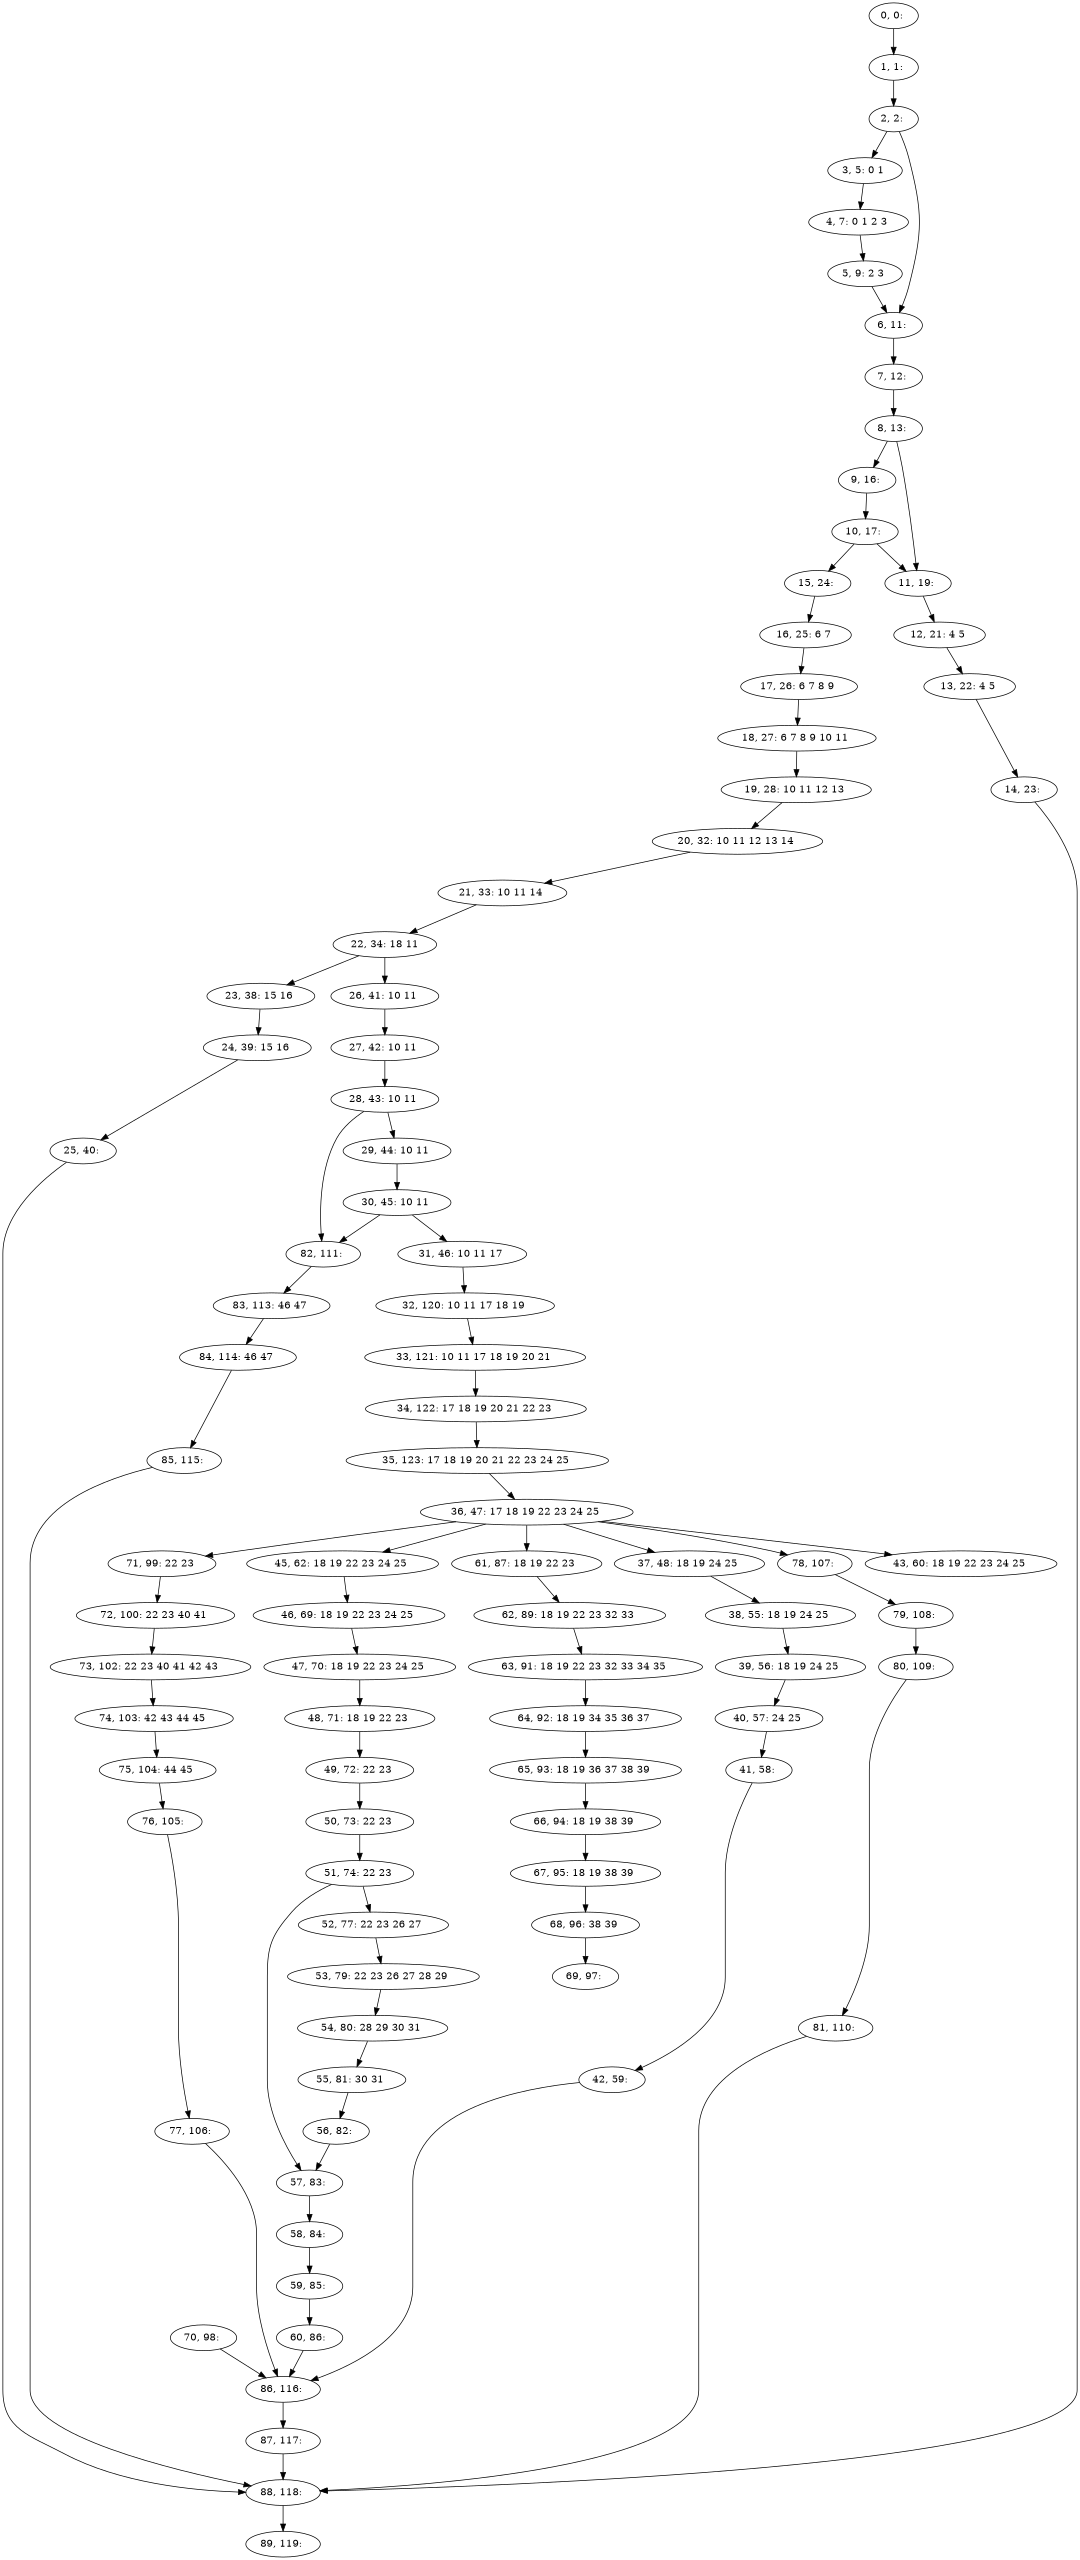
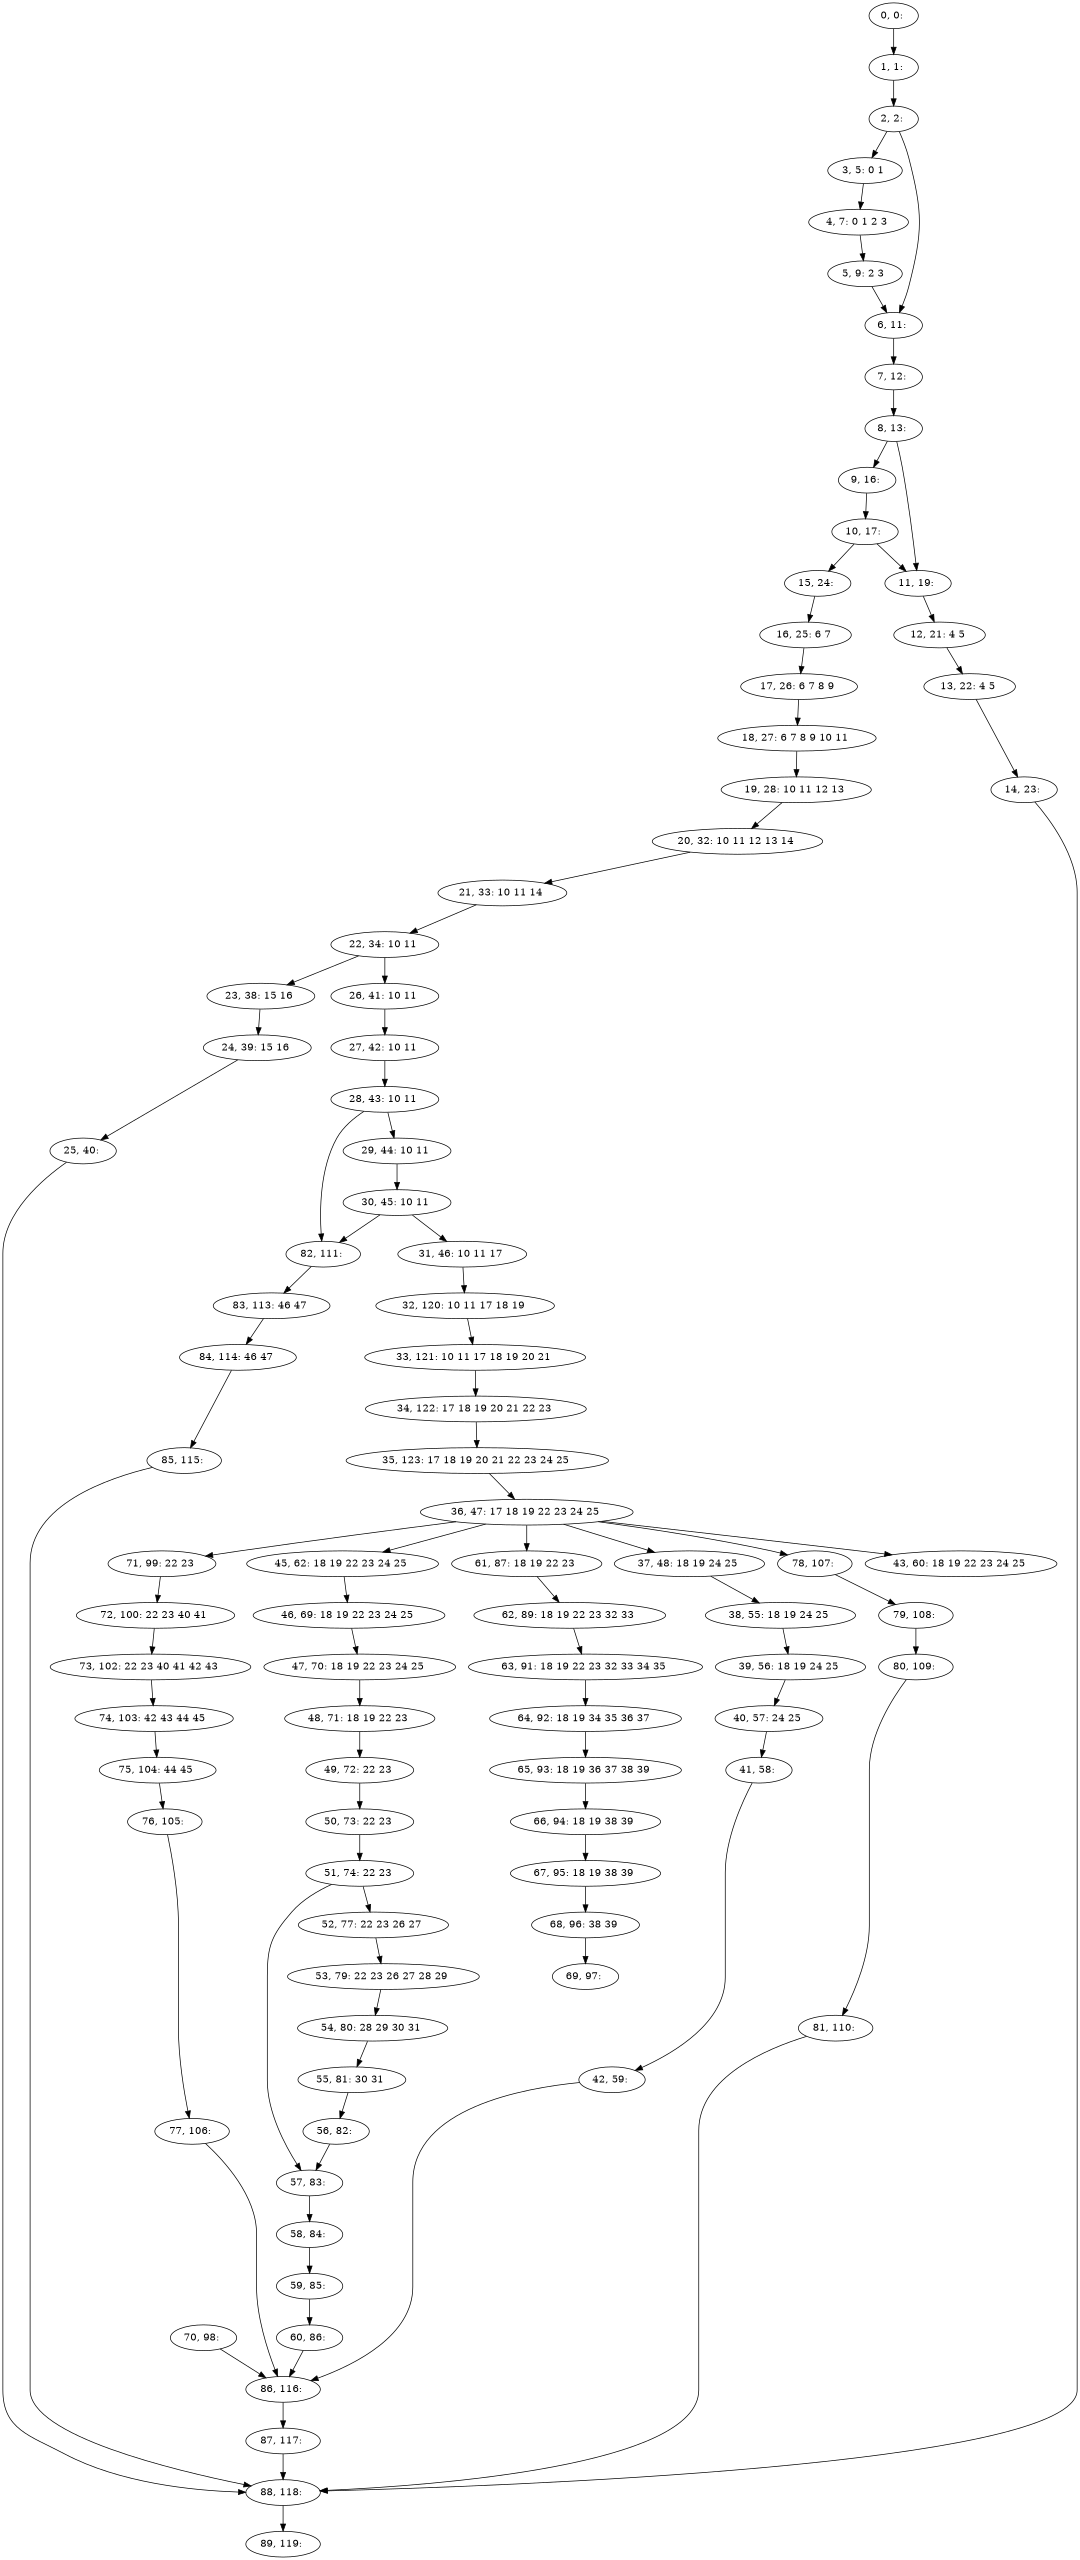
(385, 945) -> (385, 945)
